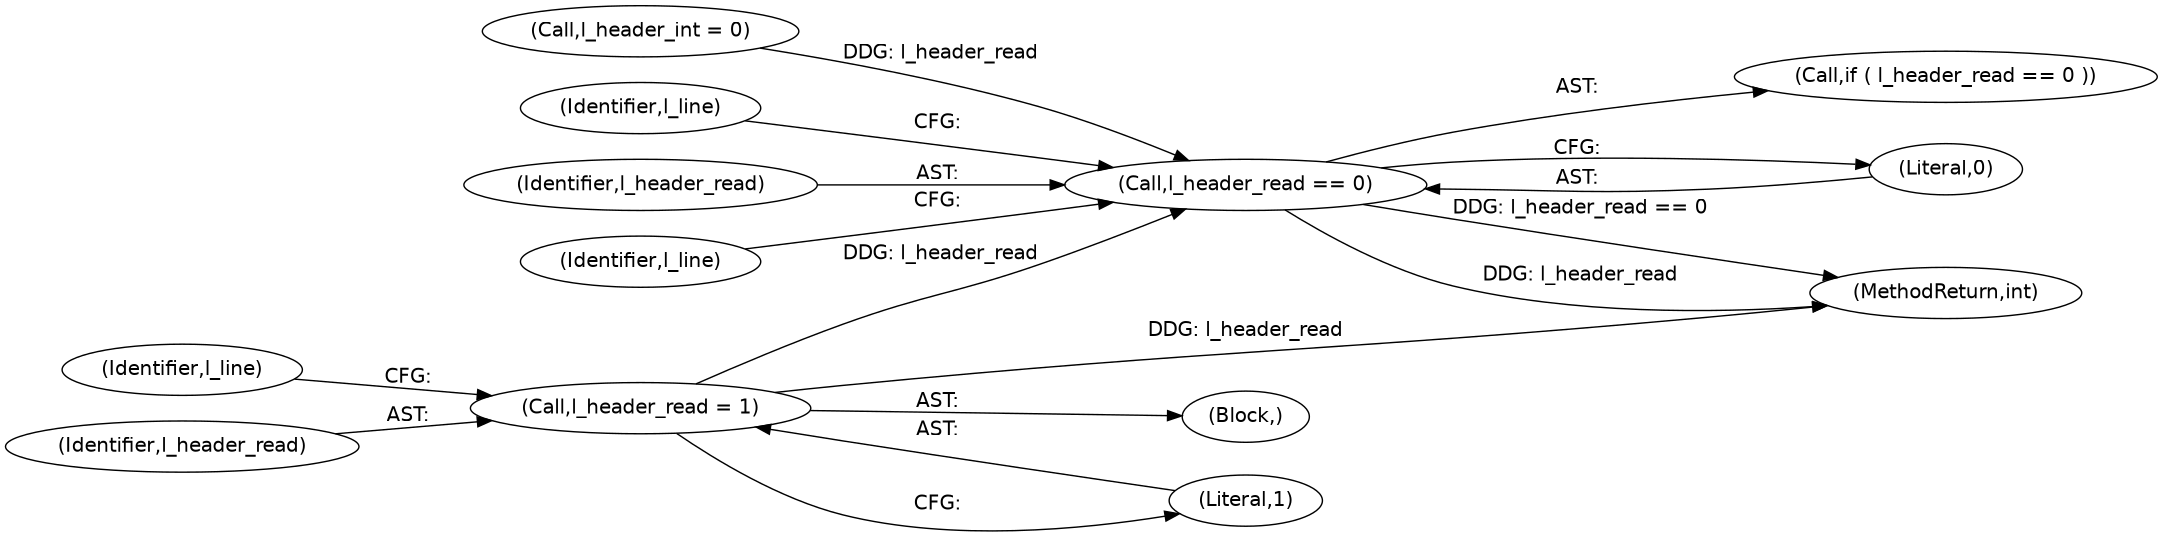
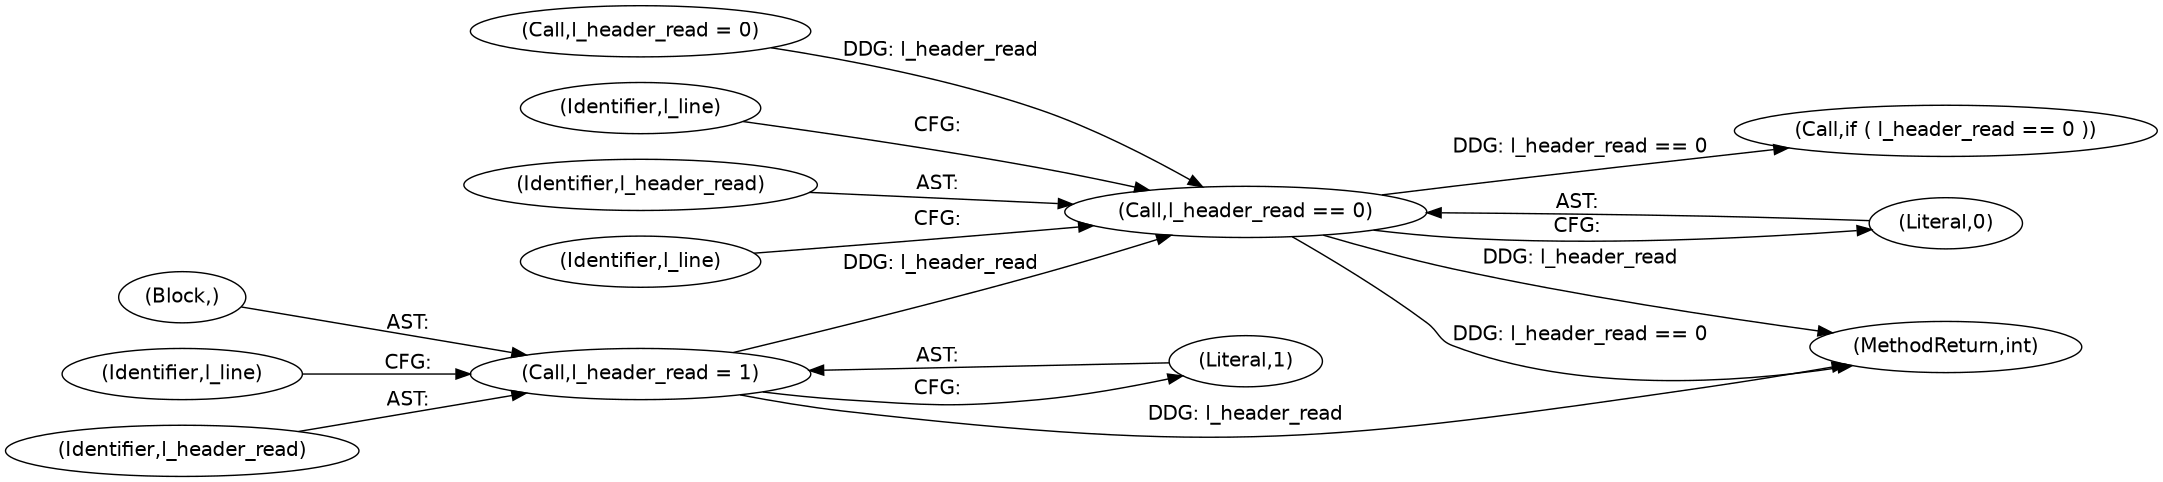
(641, 31) -> (641, 31)
(1581, 87) -> (1581, 147)
(989, 413) -> (376, 330)
